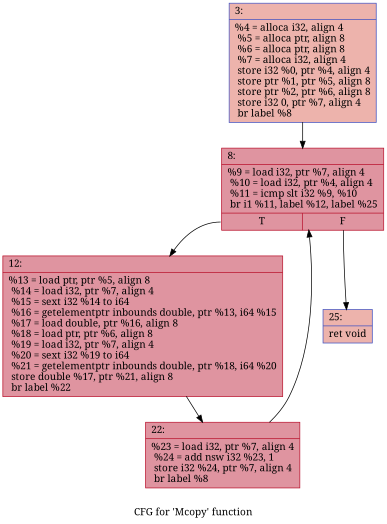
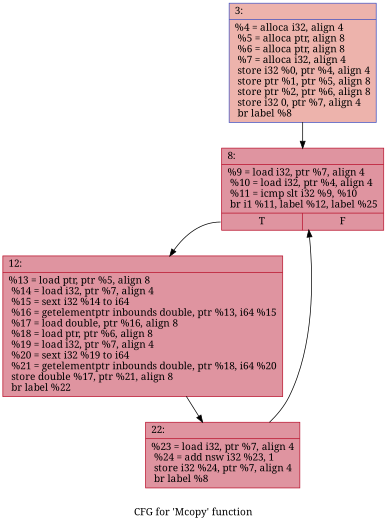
(348, 326) -> none
